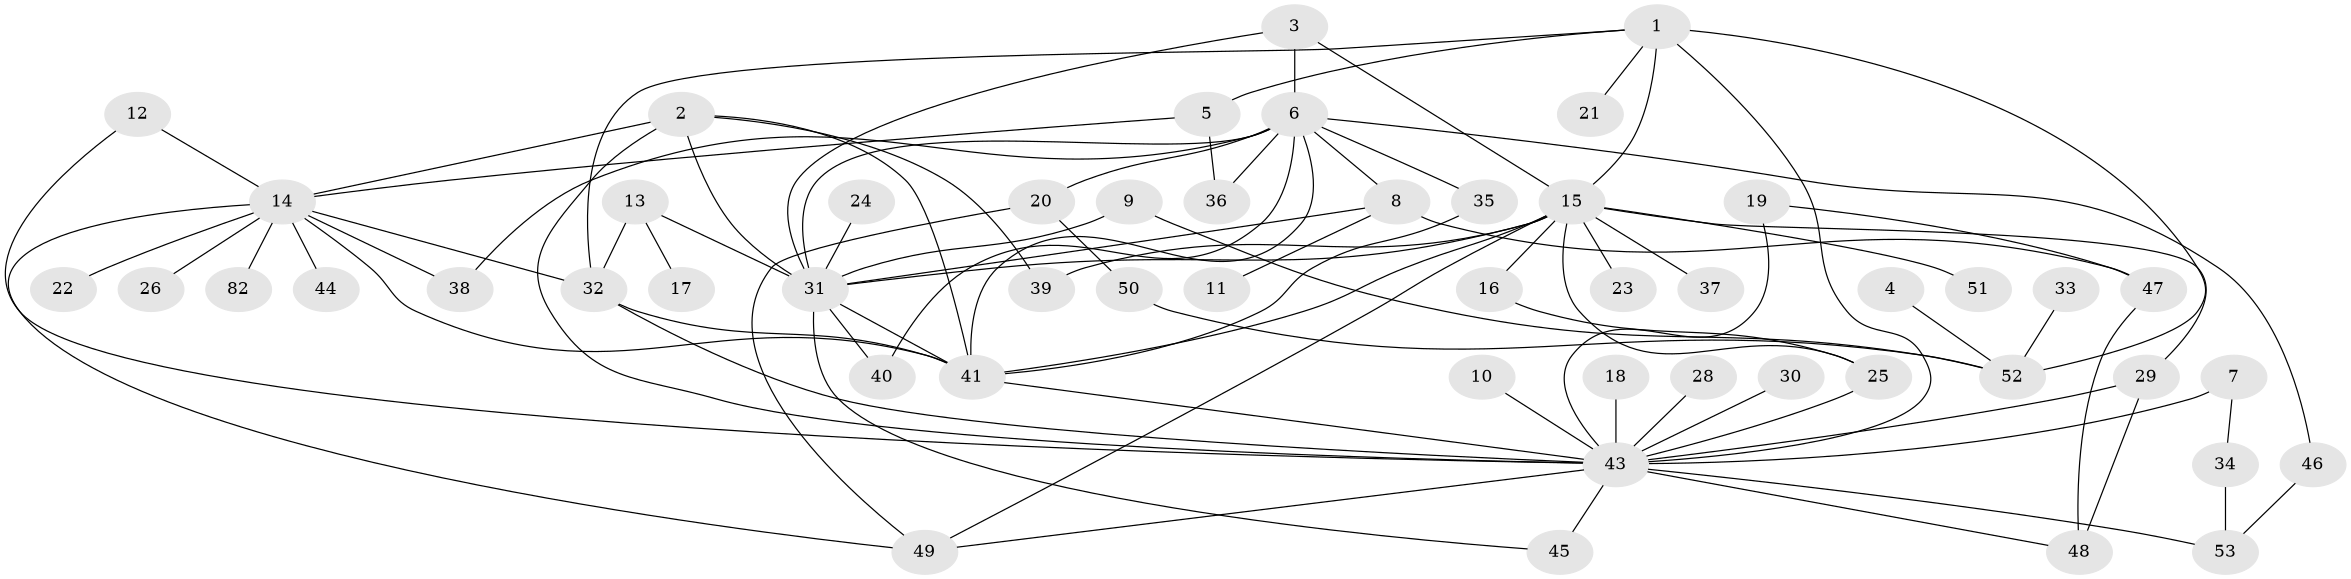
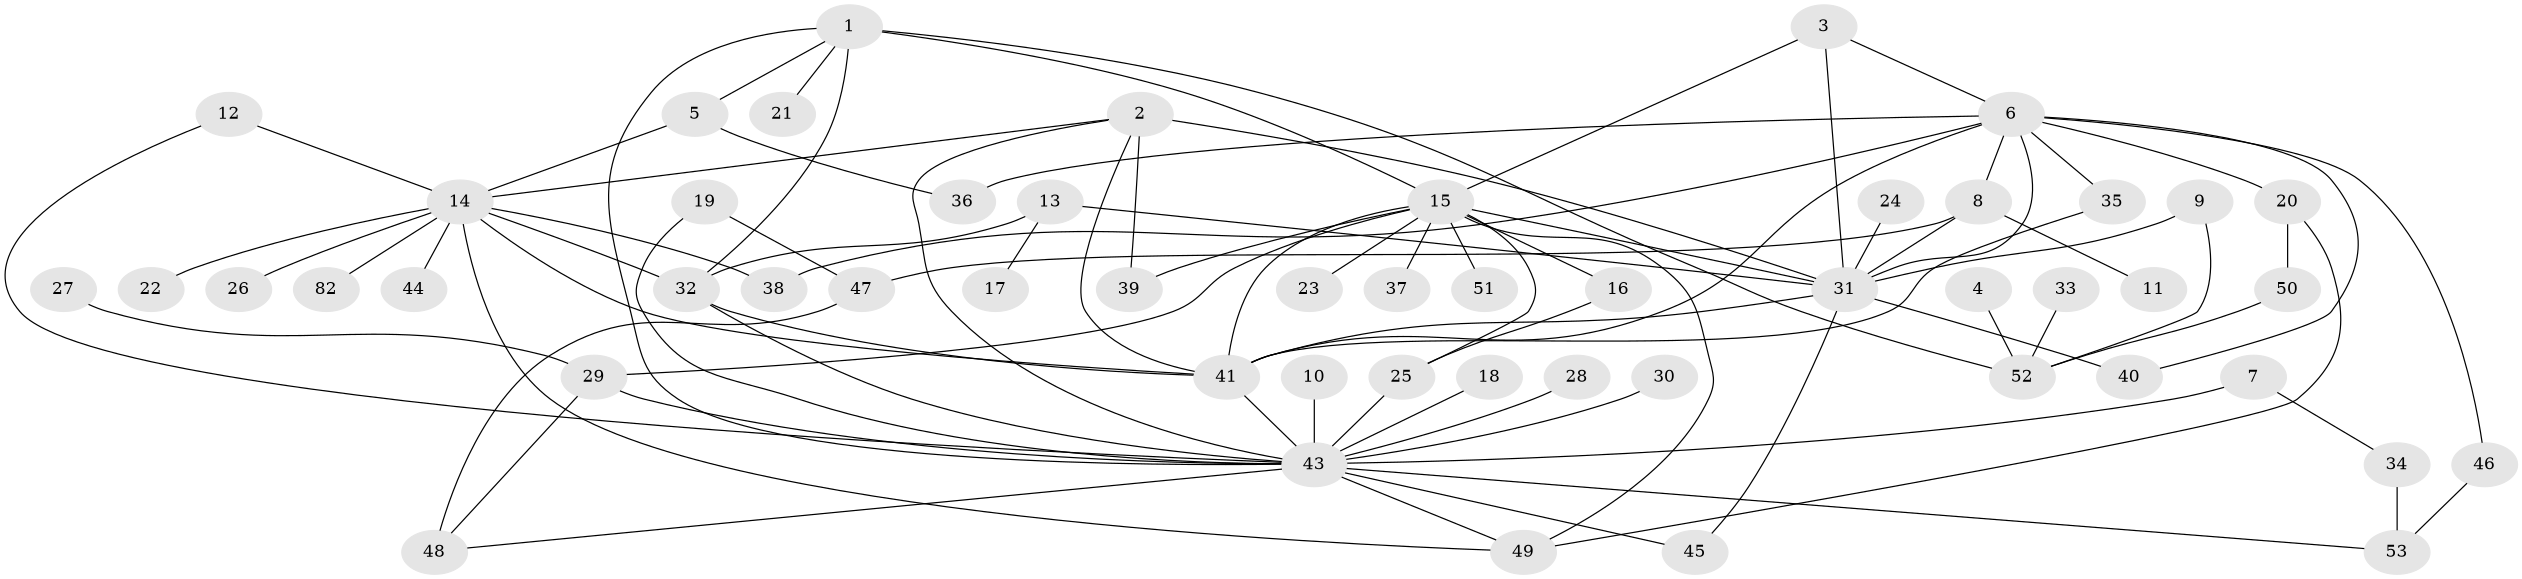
none -> (64, 290)
